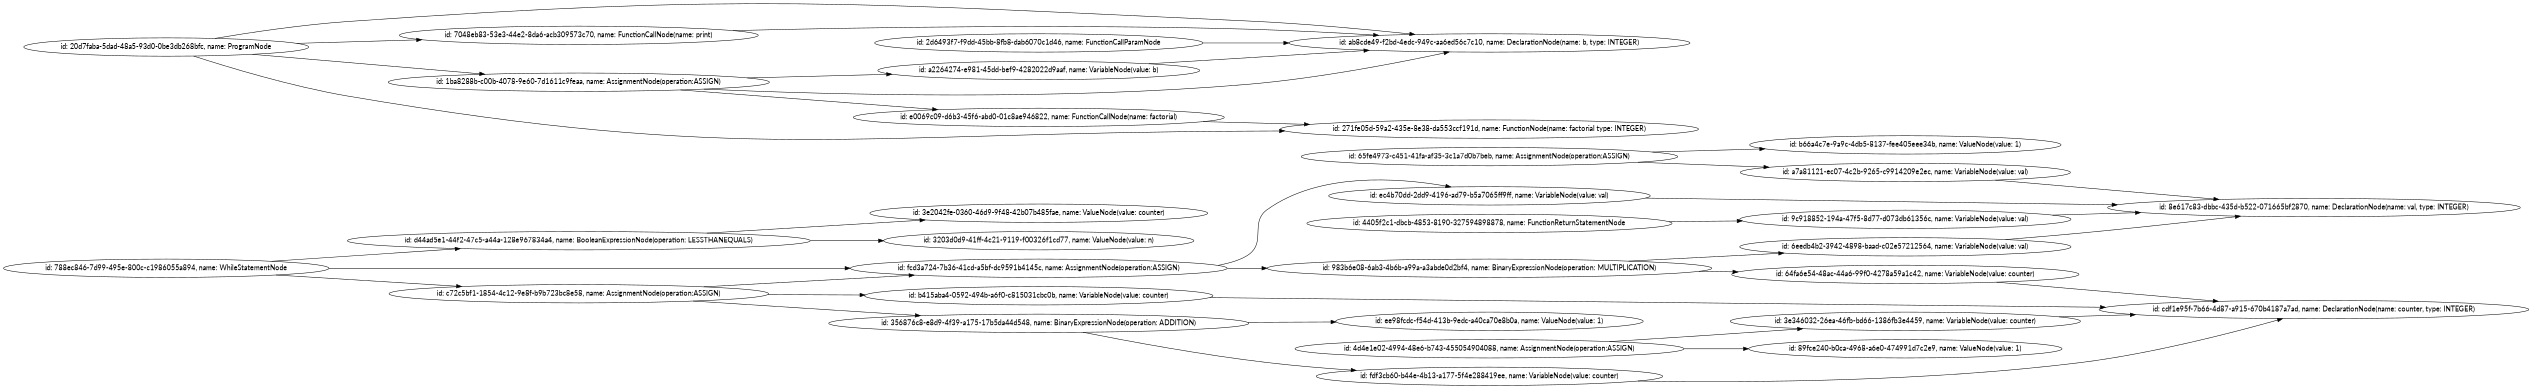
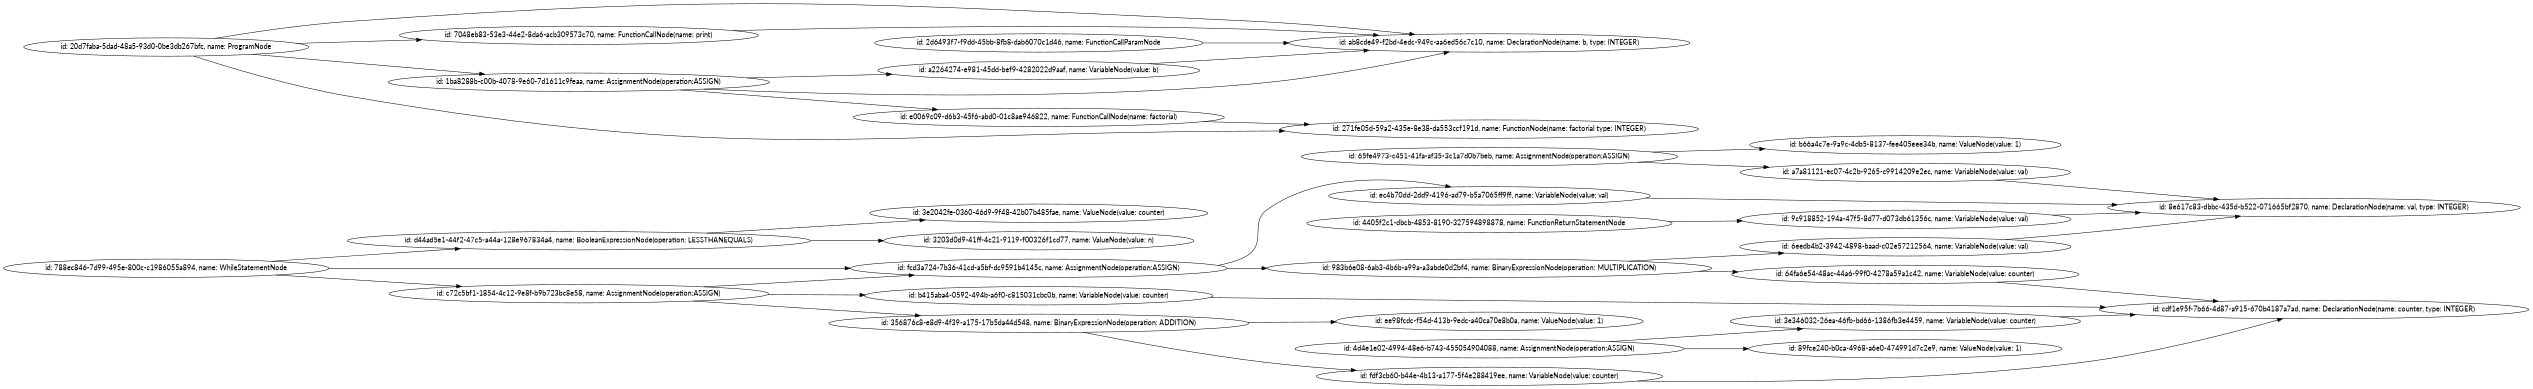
(166, 47) -> (166, 47)
